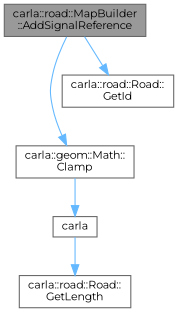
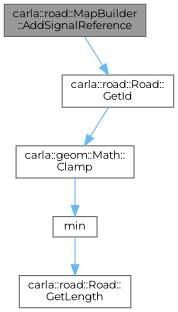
(51, 86) -> (99, 122)
(75, 227) -> (75, 227)
